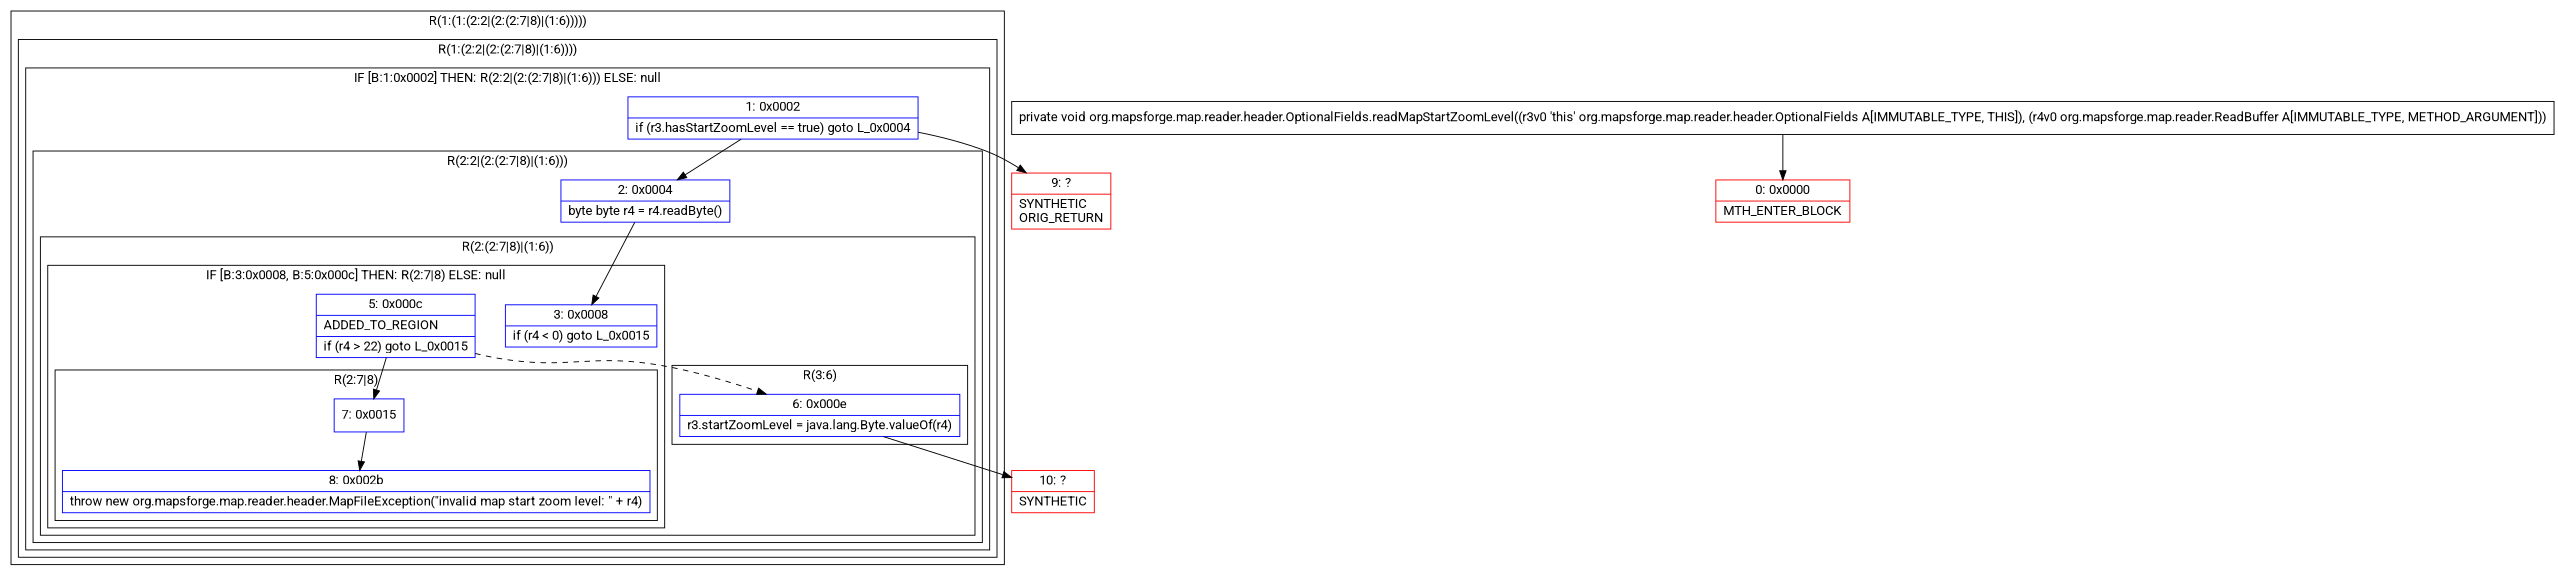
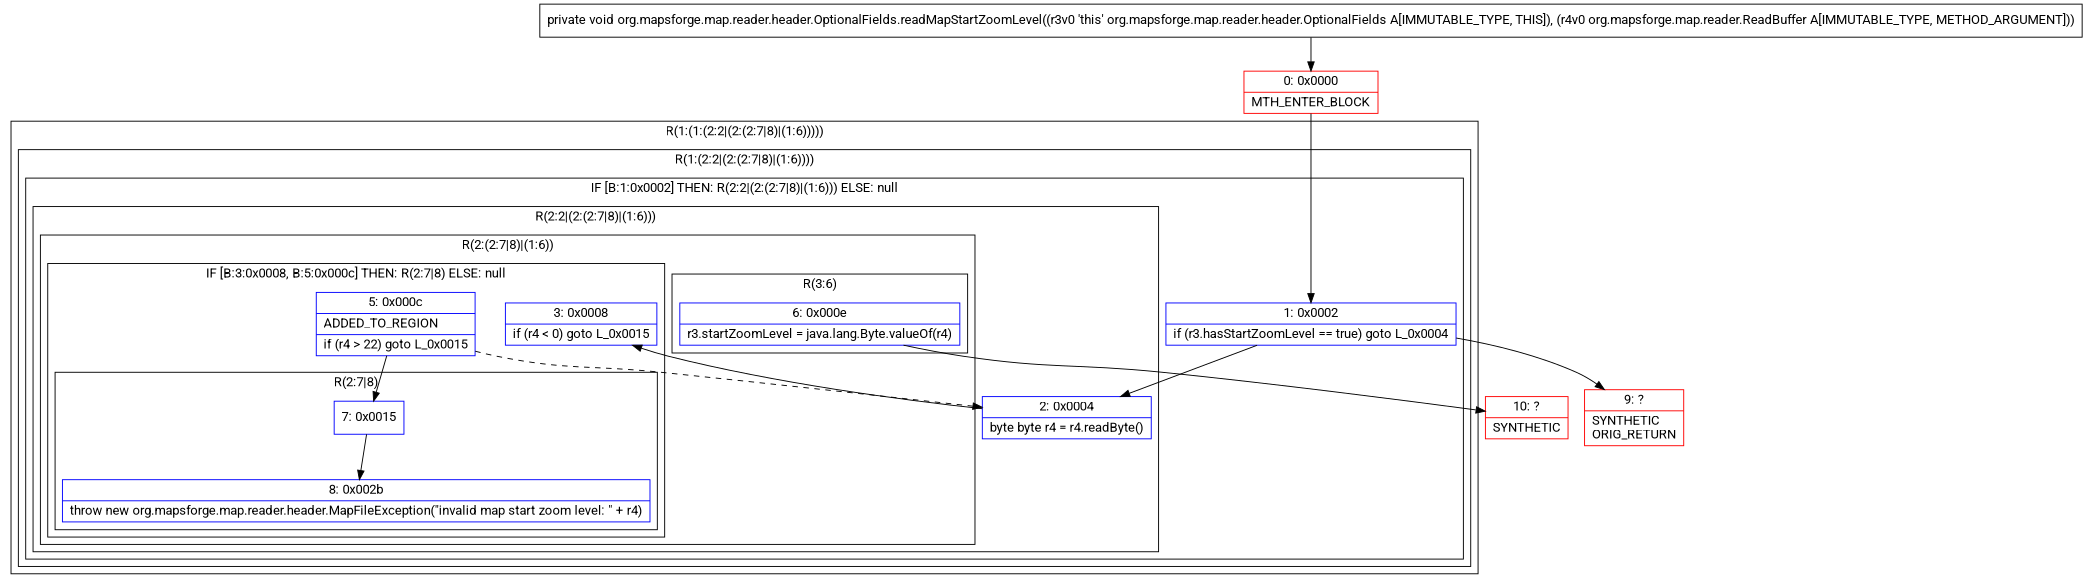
none -> (1311, 203)
(618, 361) -> (724, 379)
